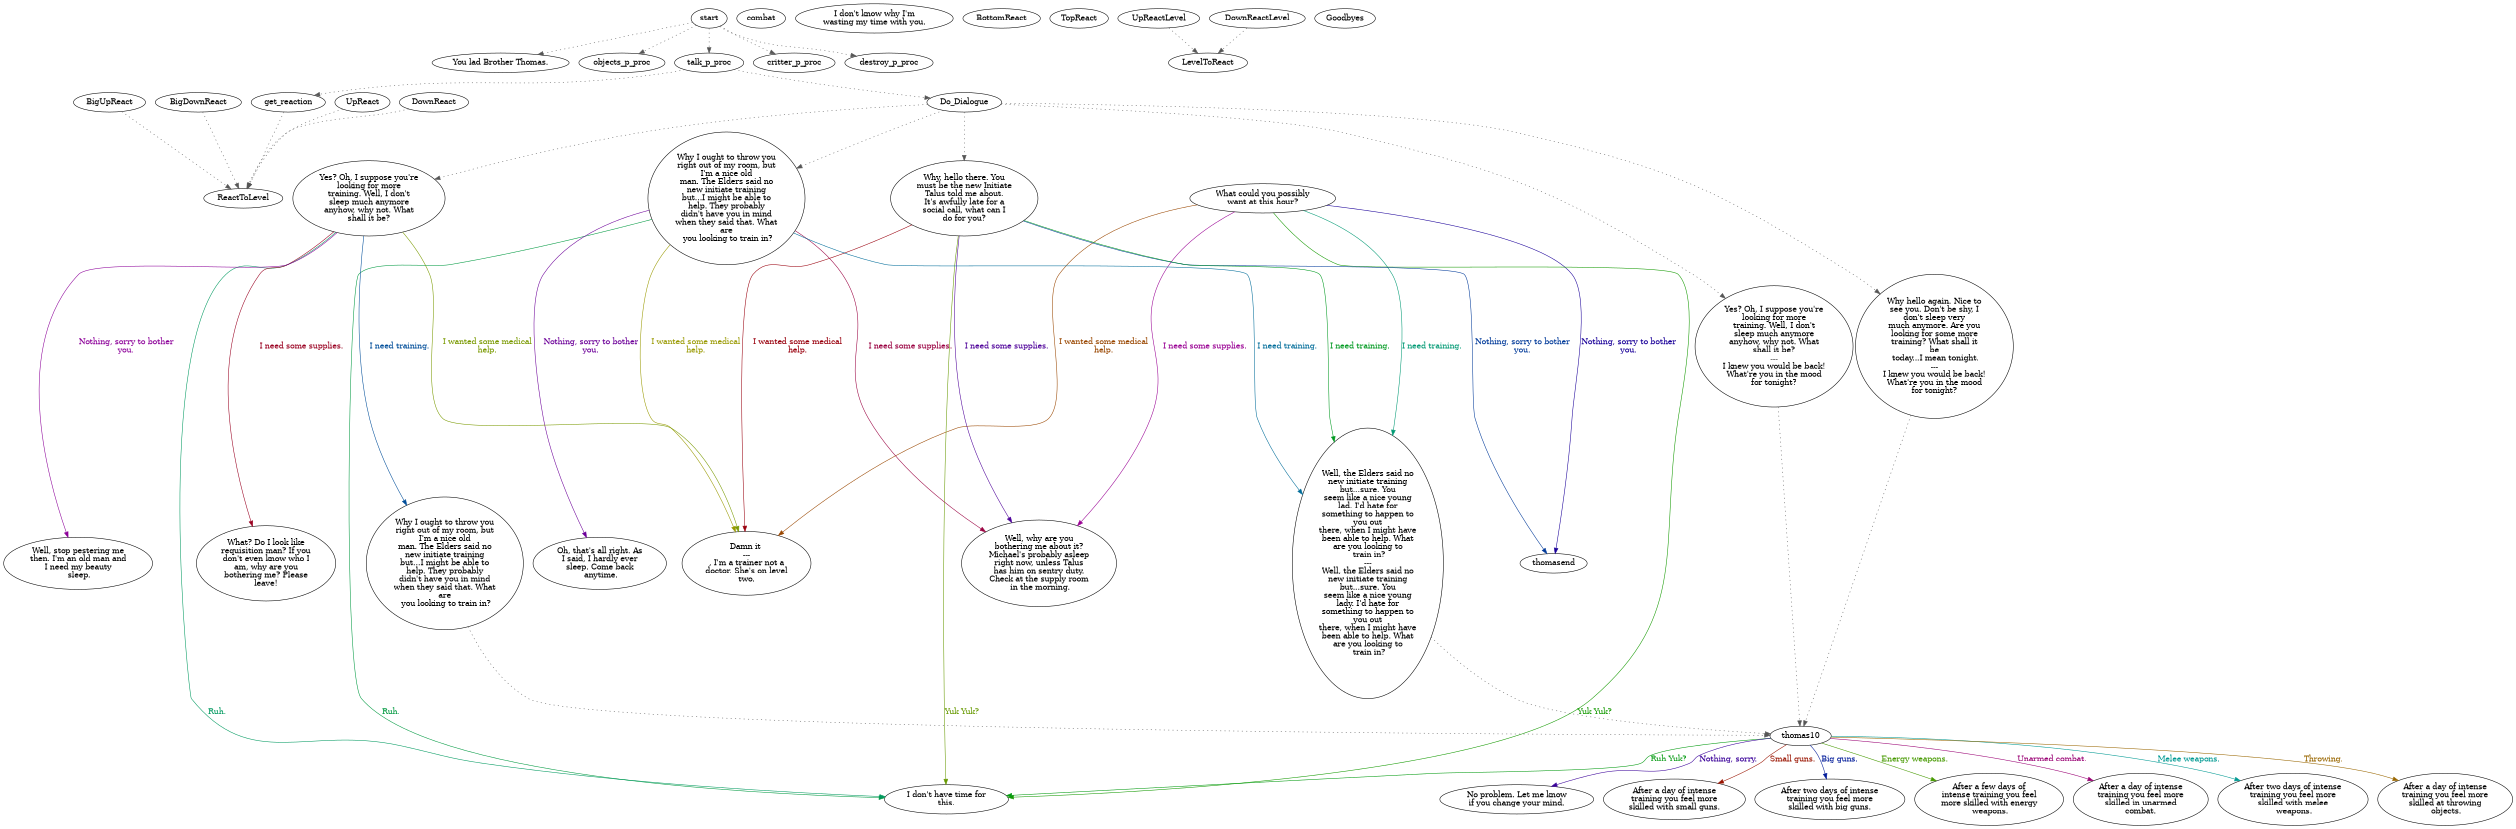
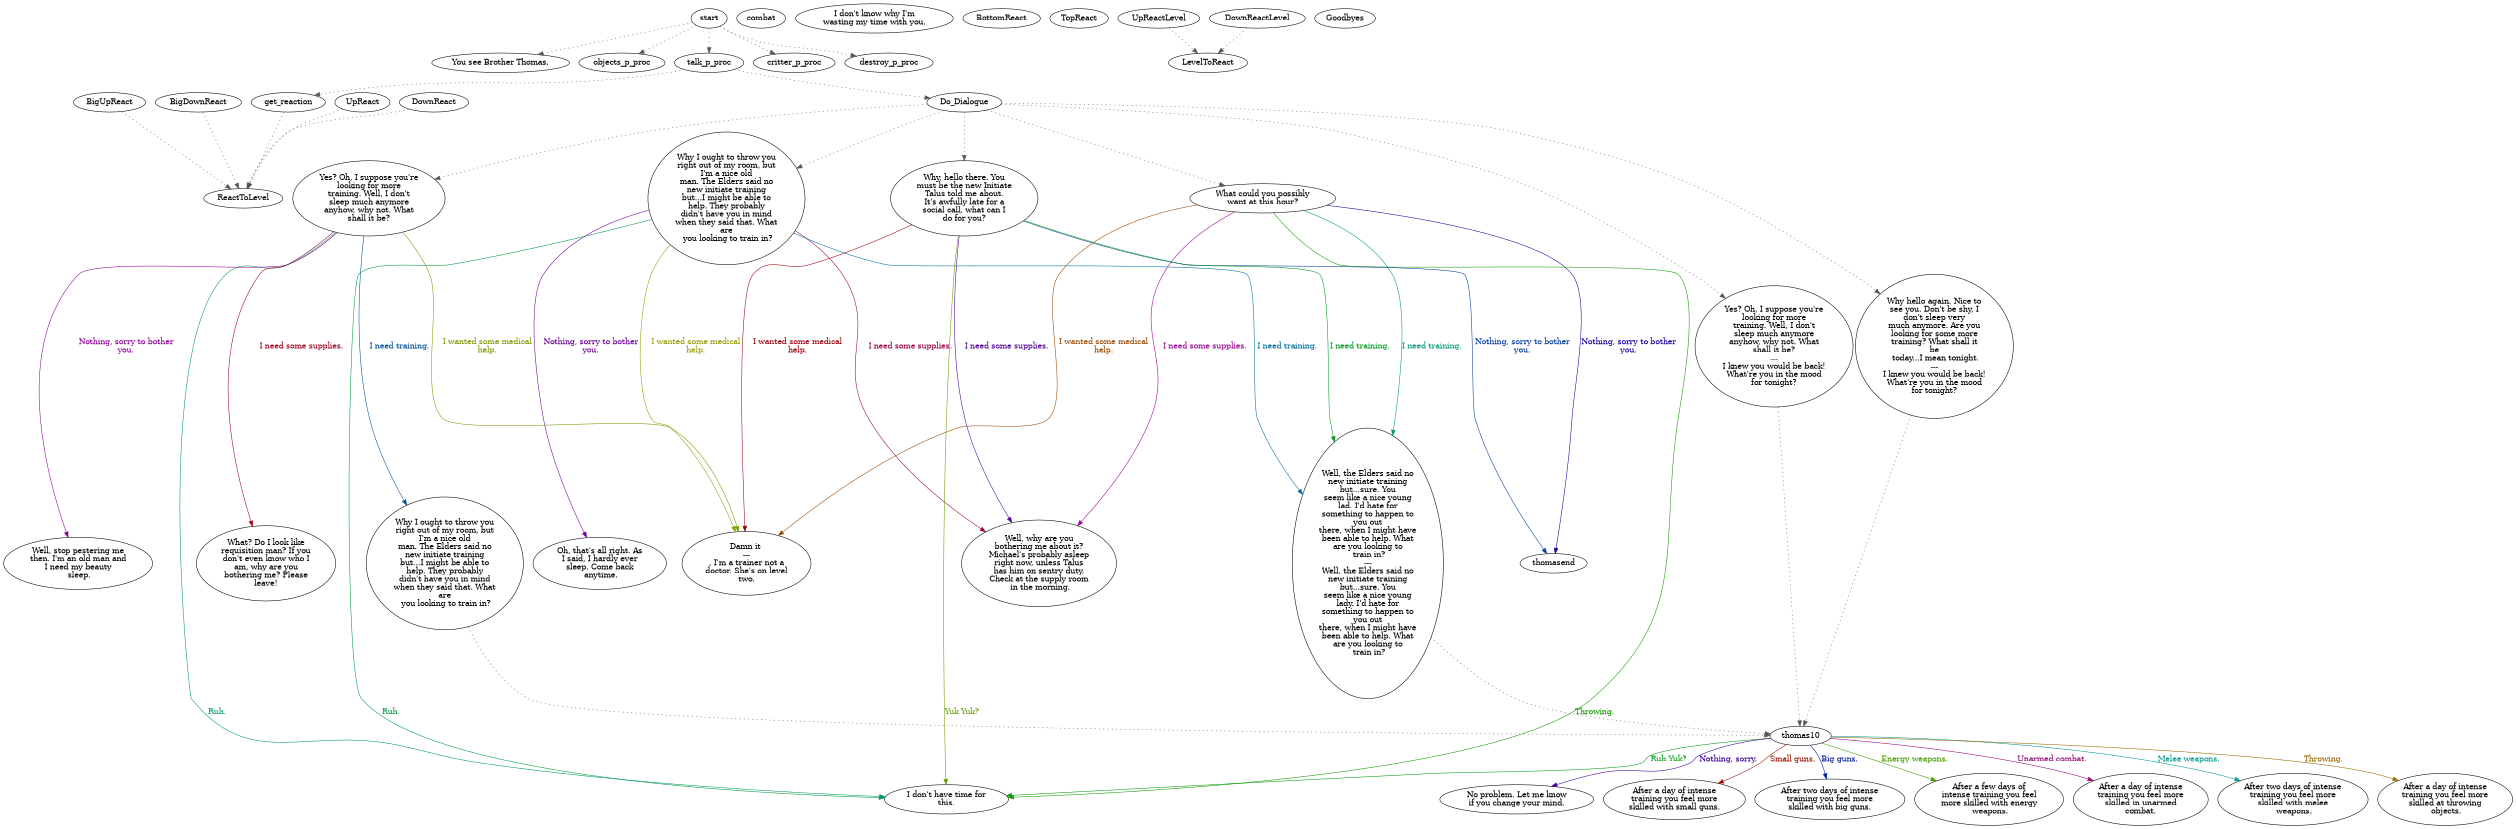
(501, 63) -> (501, 63)
none -> (1103, 147)
(1595, 712) -> (1595, 712)
